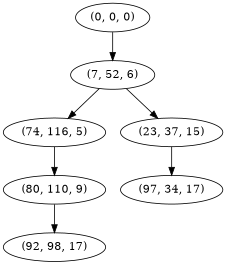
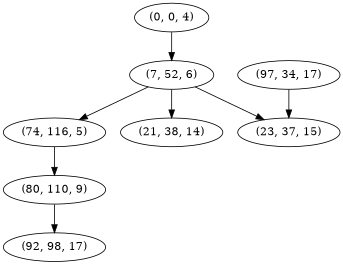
(113, 18) -> (172, 18)
none -> (172, 132)
(172, 157) -> (289, 100)
